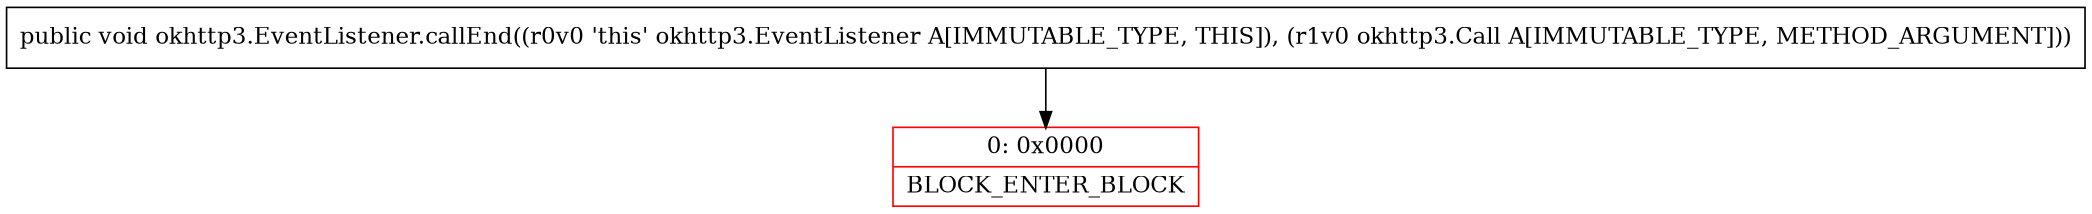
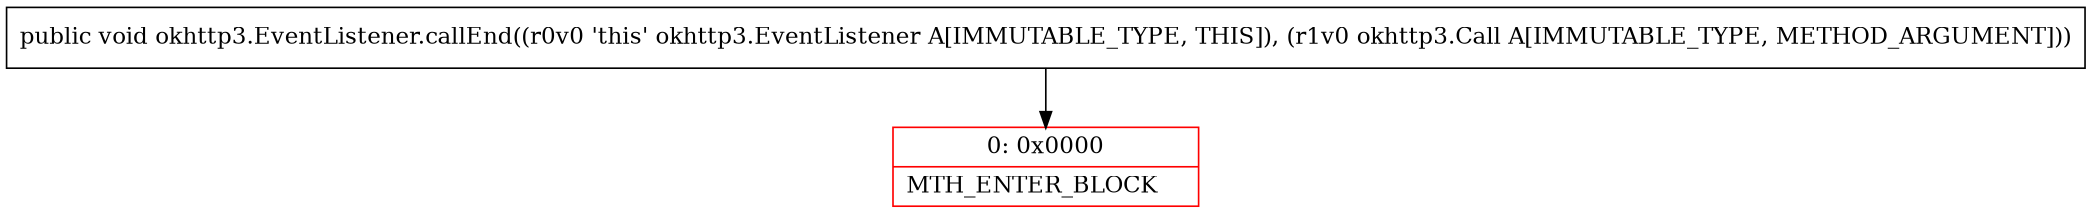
(1046, 186) -> (1033, 186)
